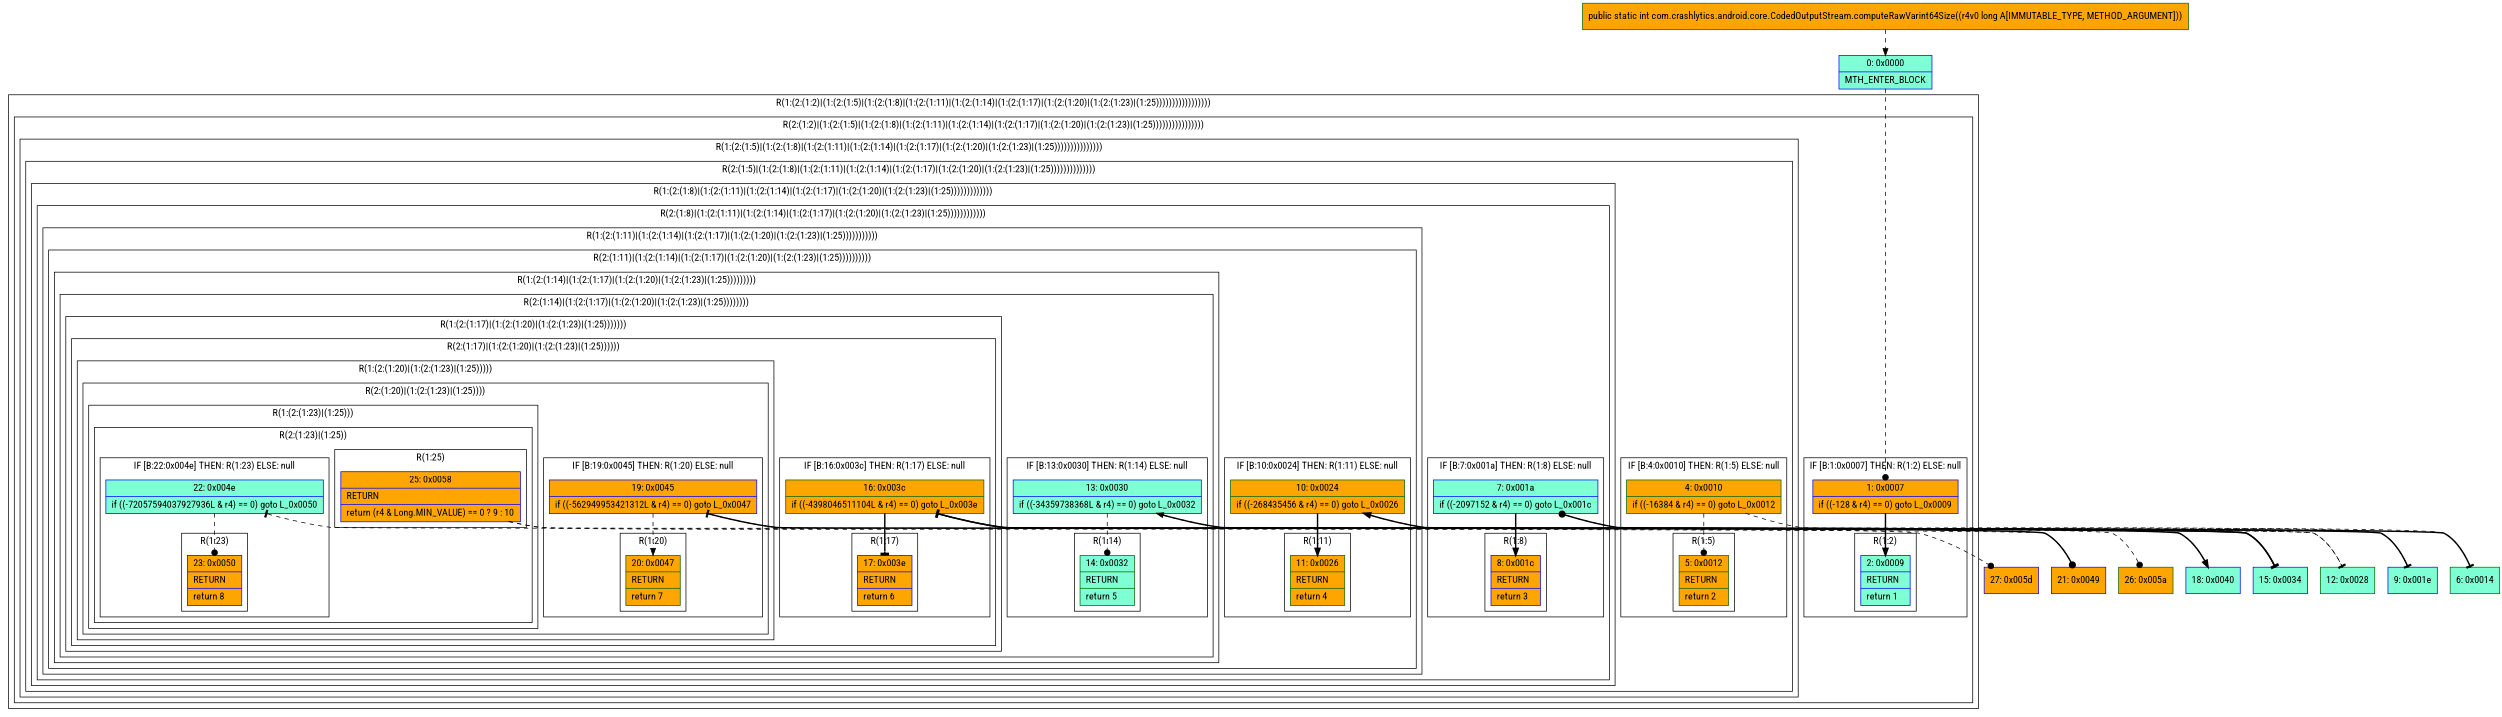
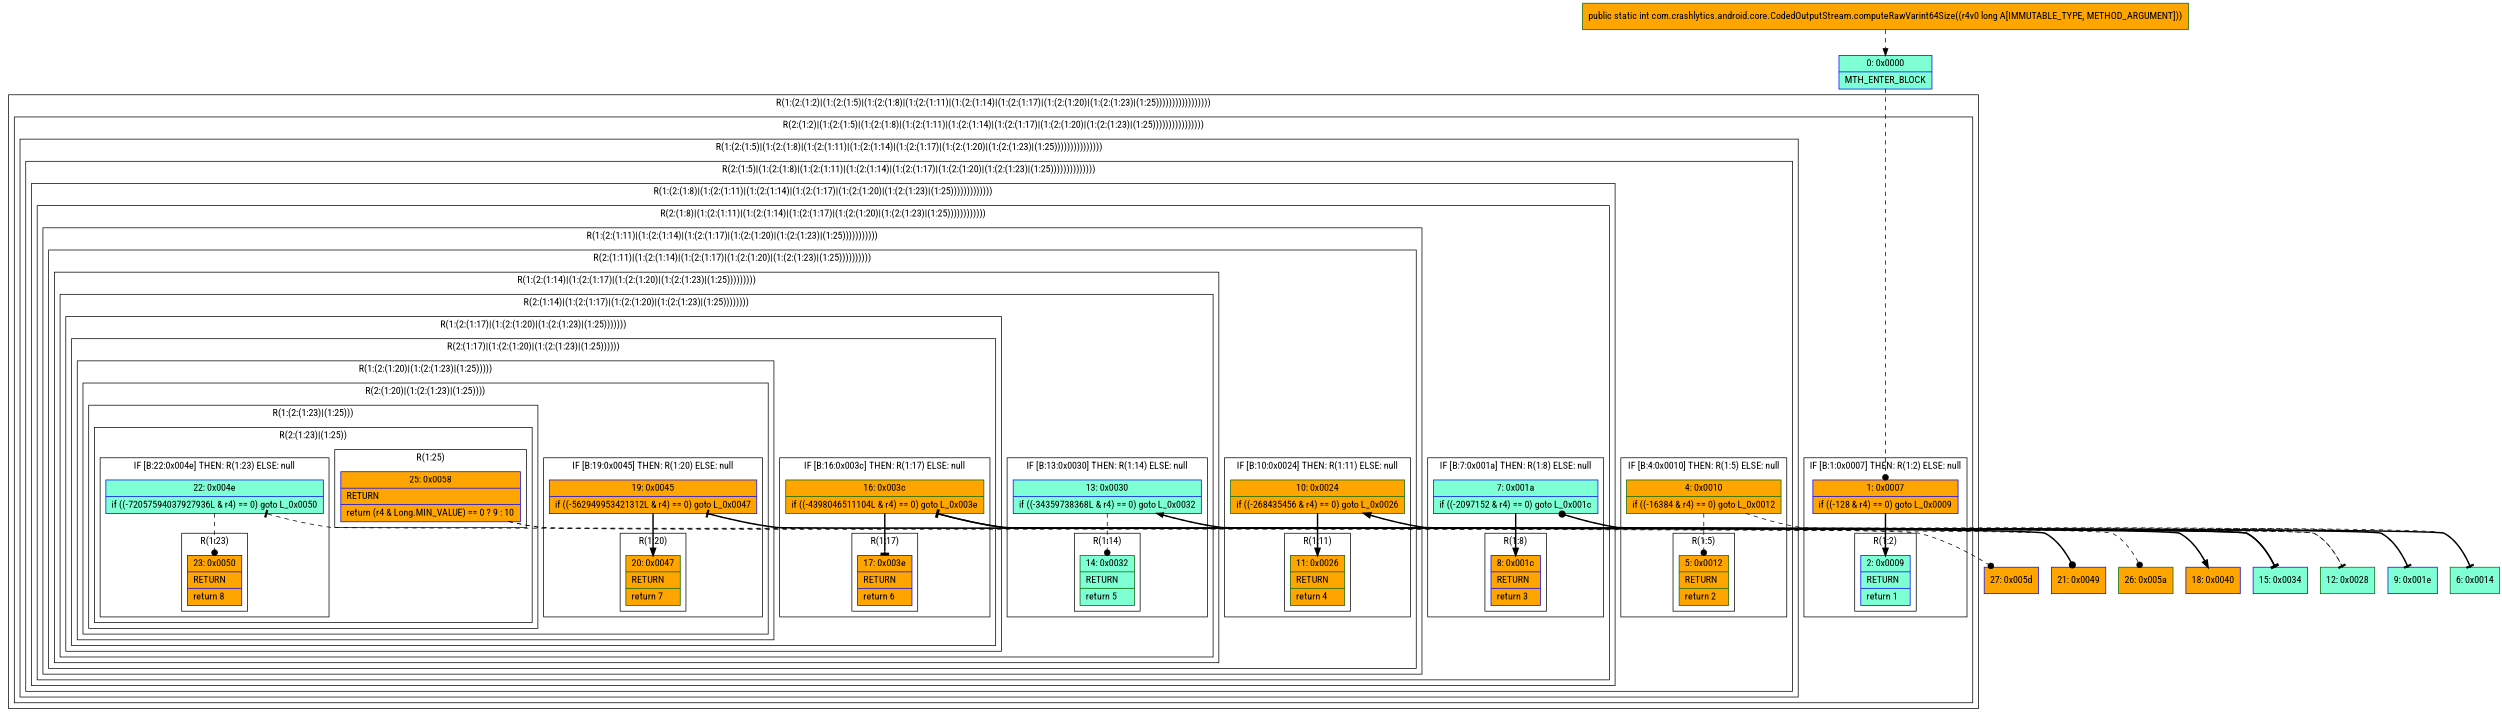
(653, 524) -> (653, 524)
(2213, 580) -> (2213, 580)
